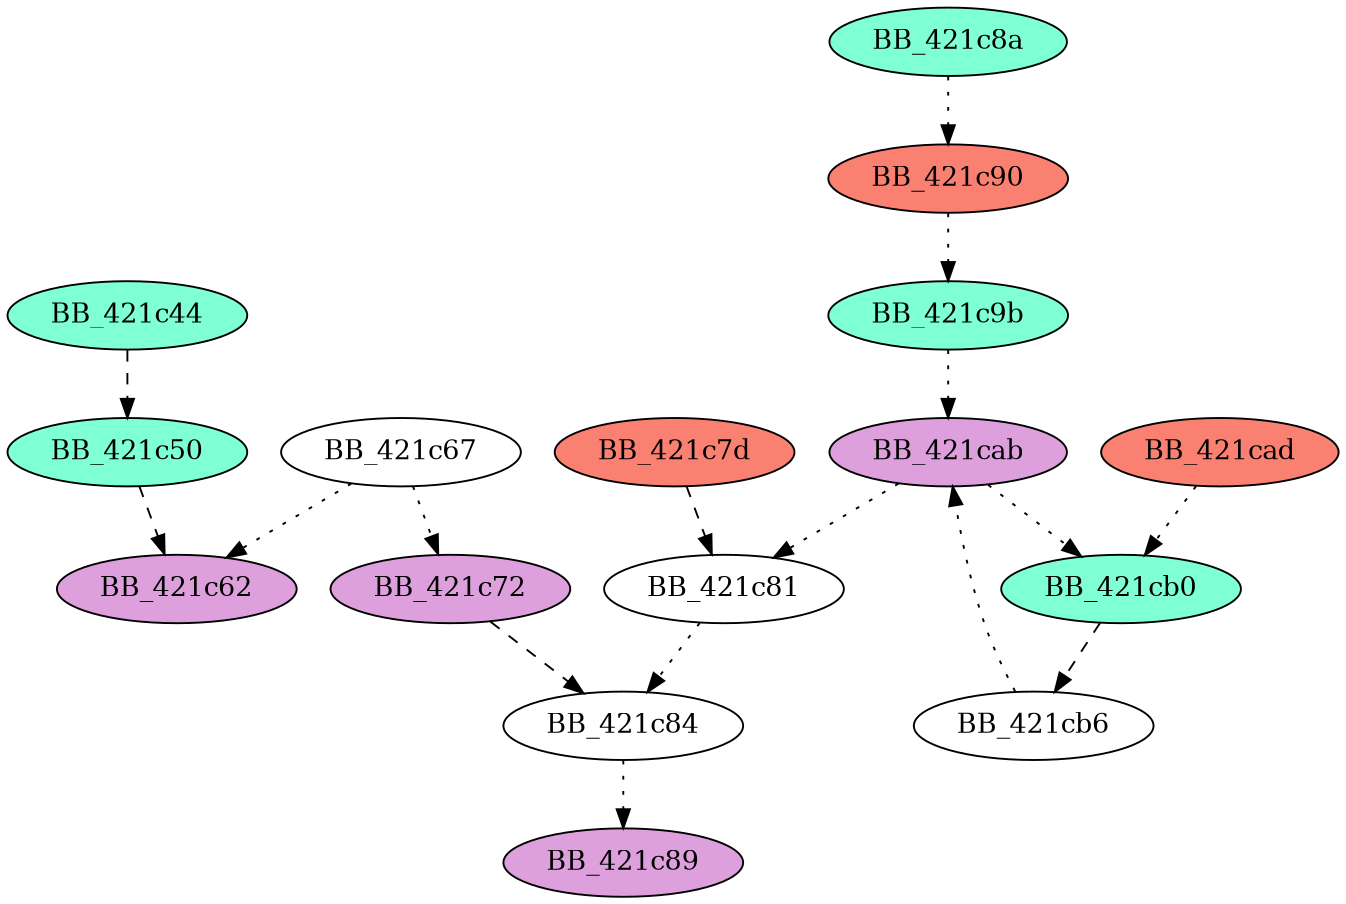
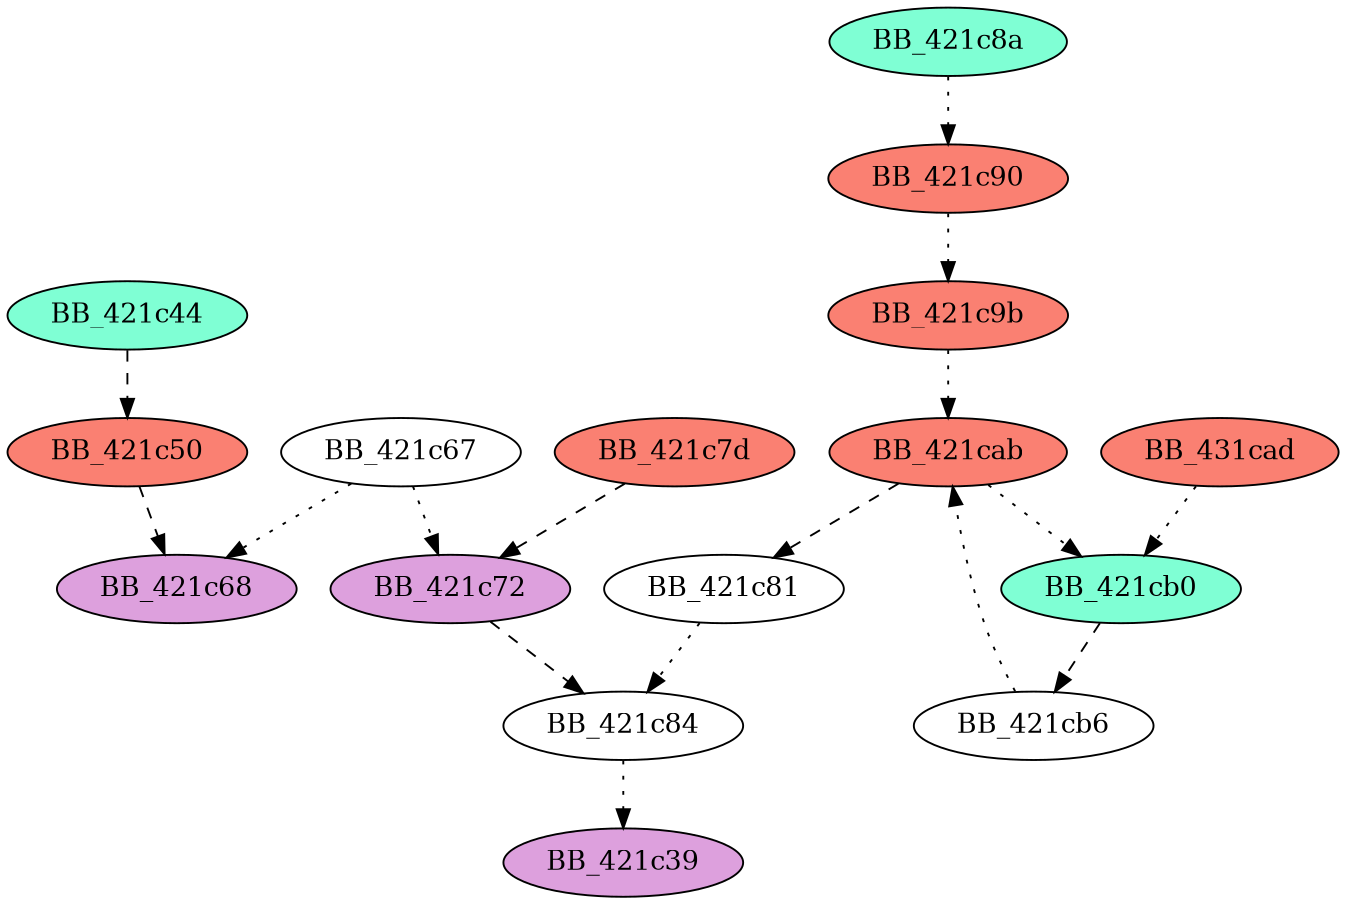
(948, 315) -> (948, 315)
(127, 452) -> (127, 452)
(948, 452) -> (948, 452)
(1220, 452) -> (1220, 452)
(696, 511) -> (571, 516)
(844, 516) -> (844, 516)
(177, 589) -> (177, 589)
(623, 863) -> (623, 863)
